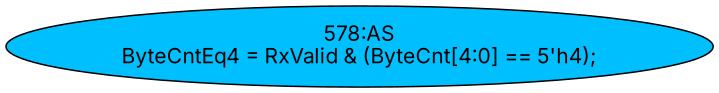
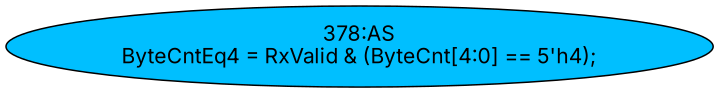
(360, 47) -> (360, 47)
